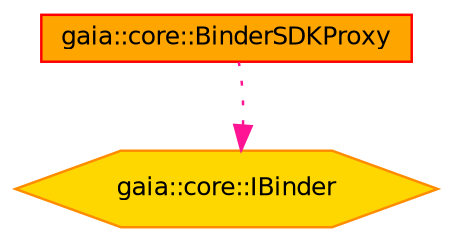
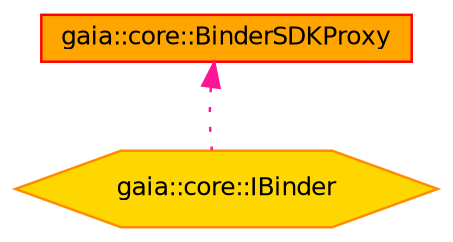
(243, 94) -> (210, 119)
